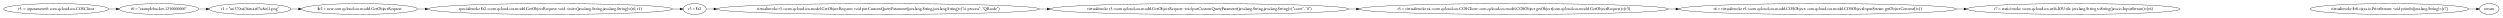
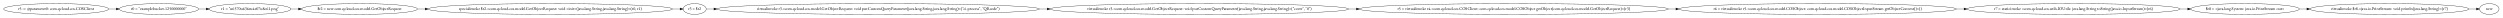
none -> (2245, 9)
(2489, 9) -> (2489, 9)
